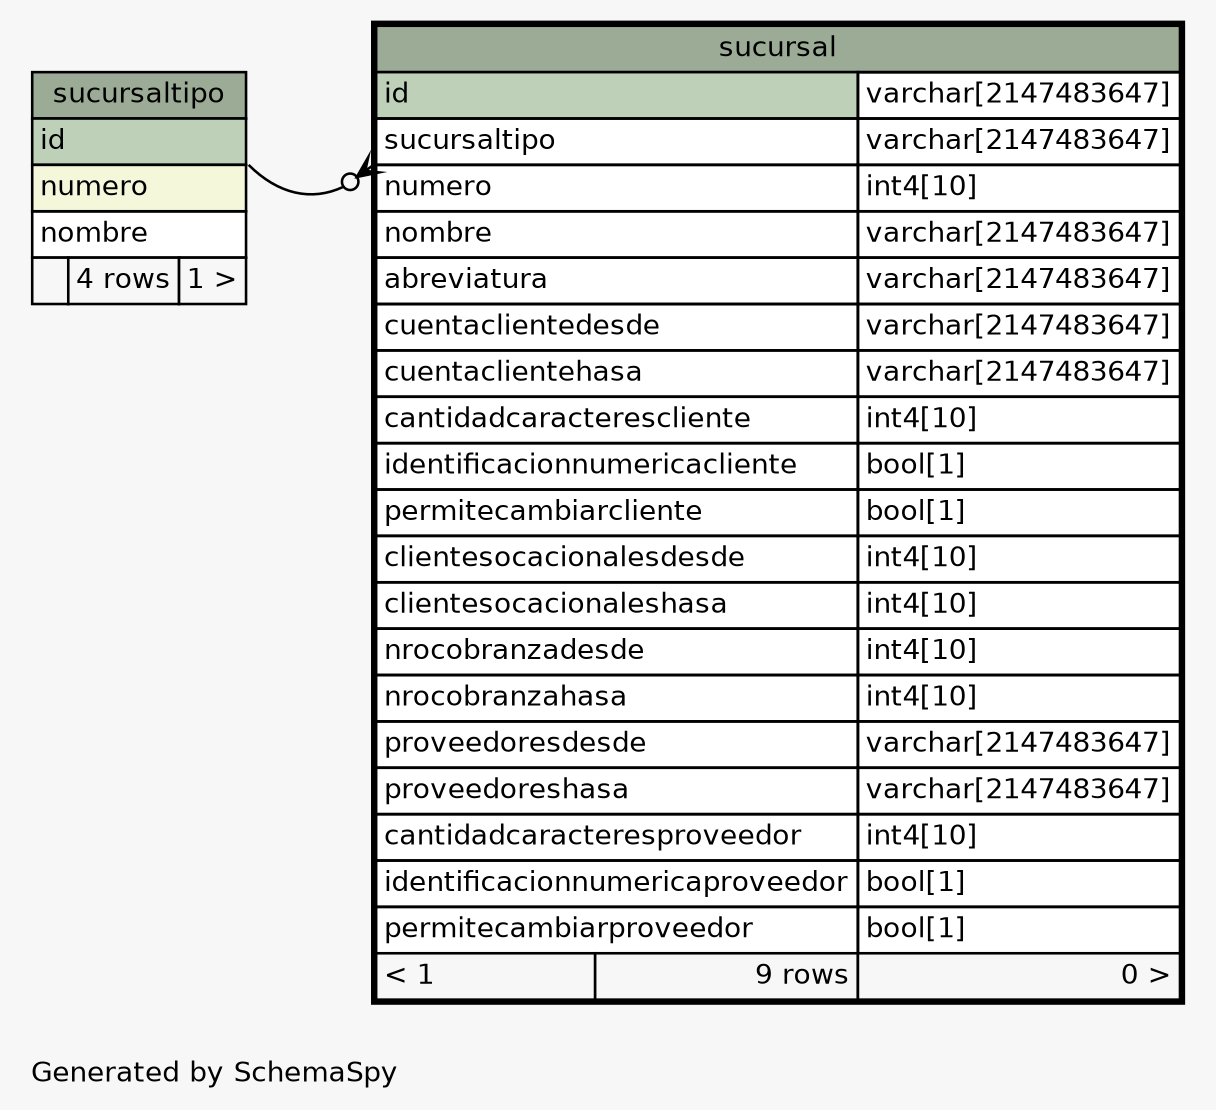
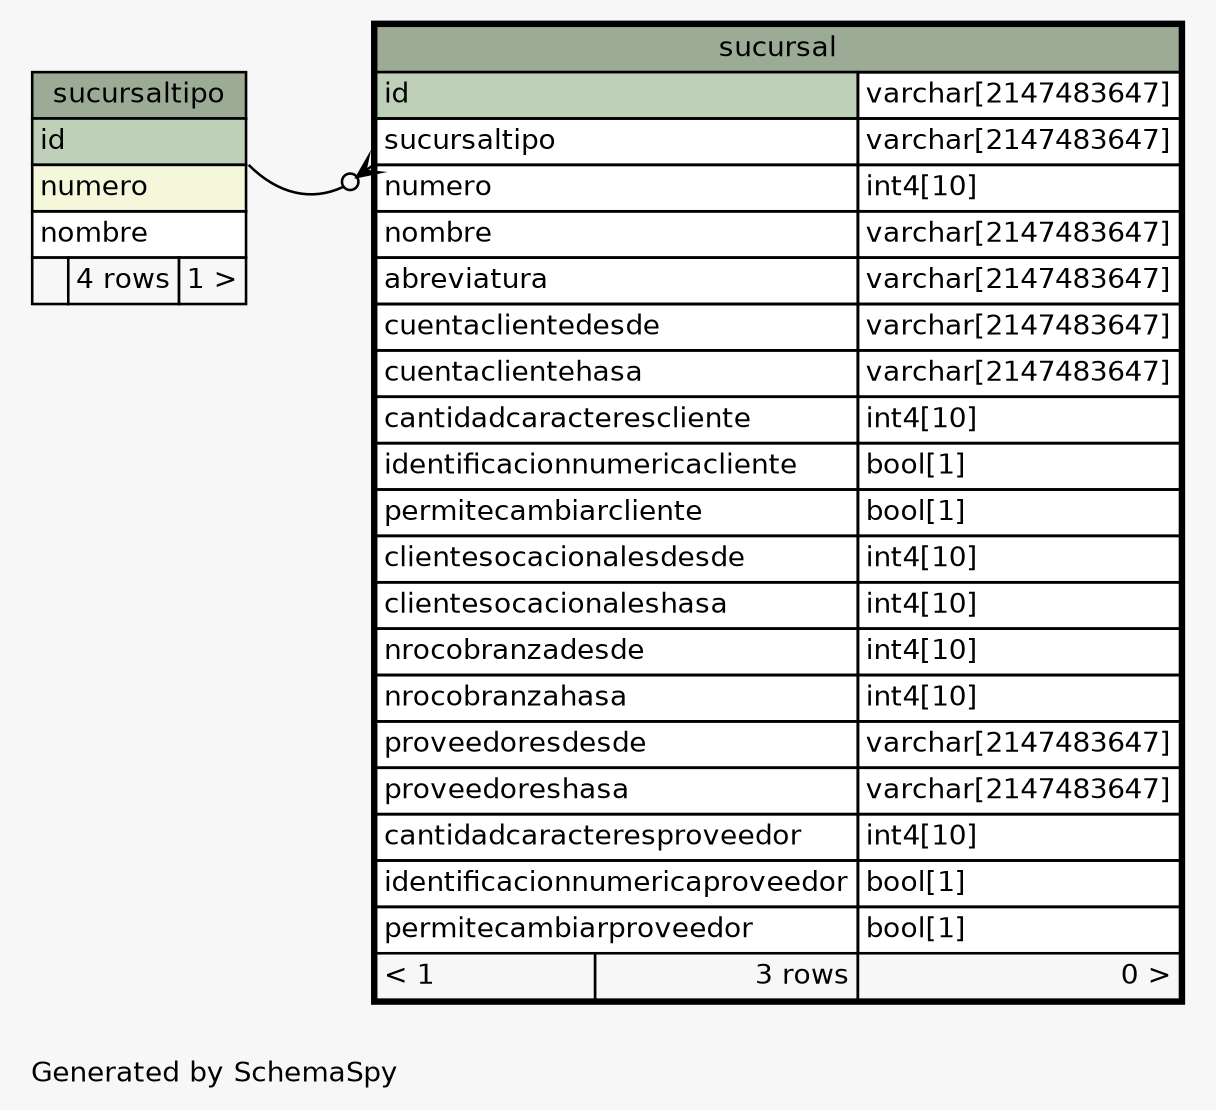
(803, 975) -> (803, 975)
